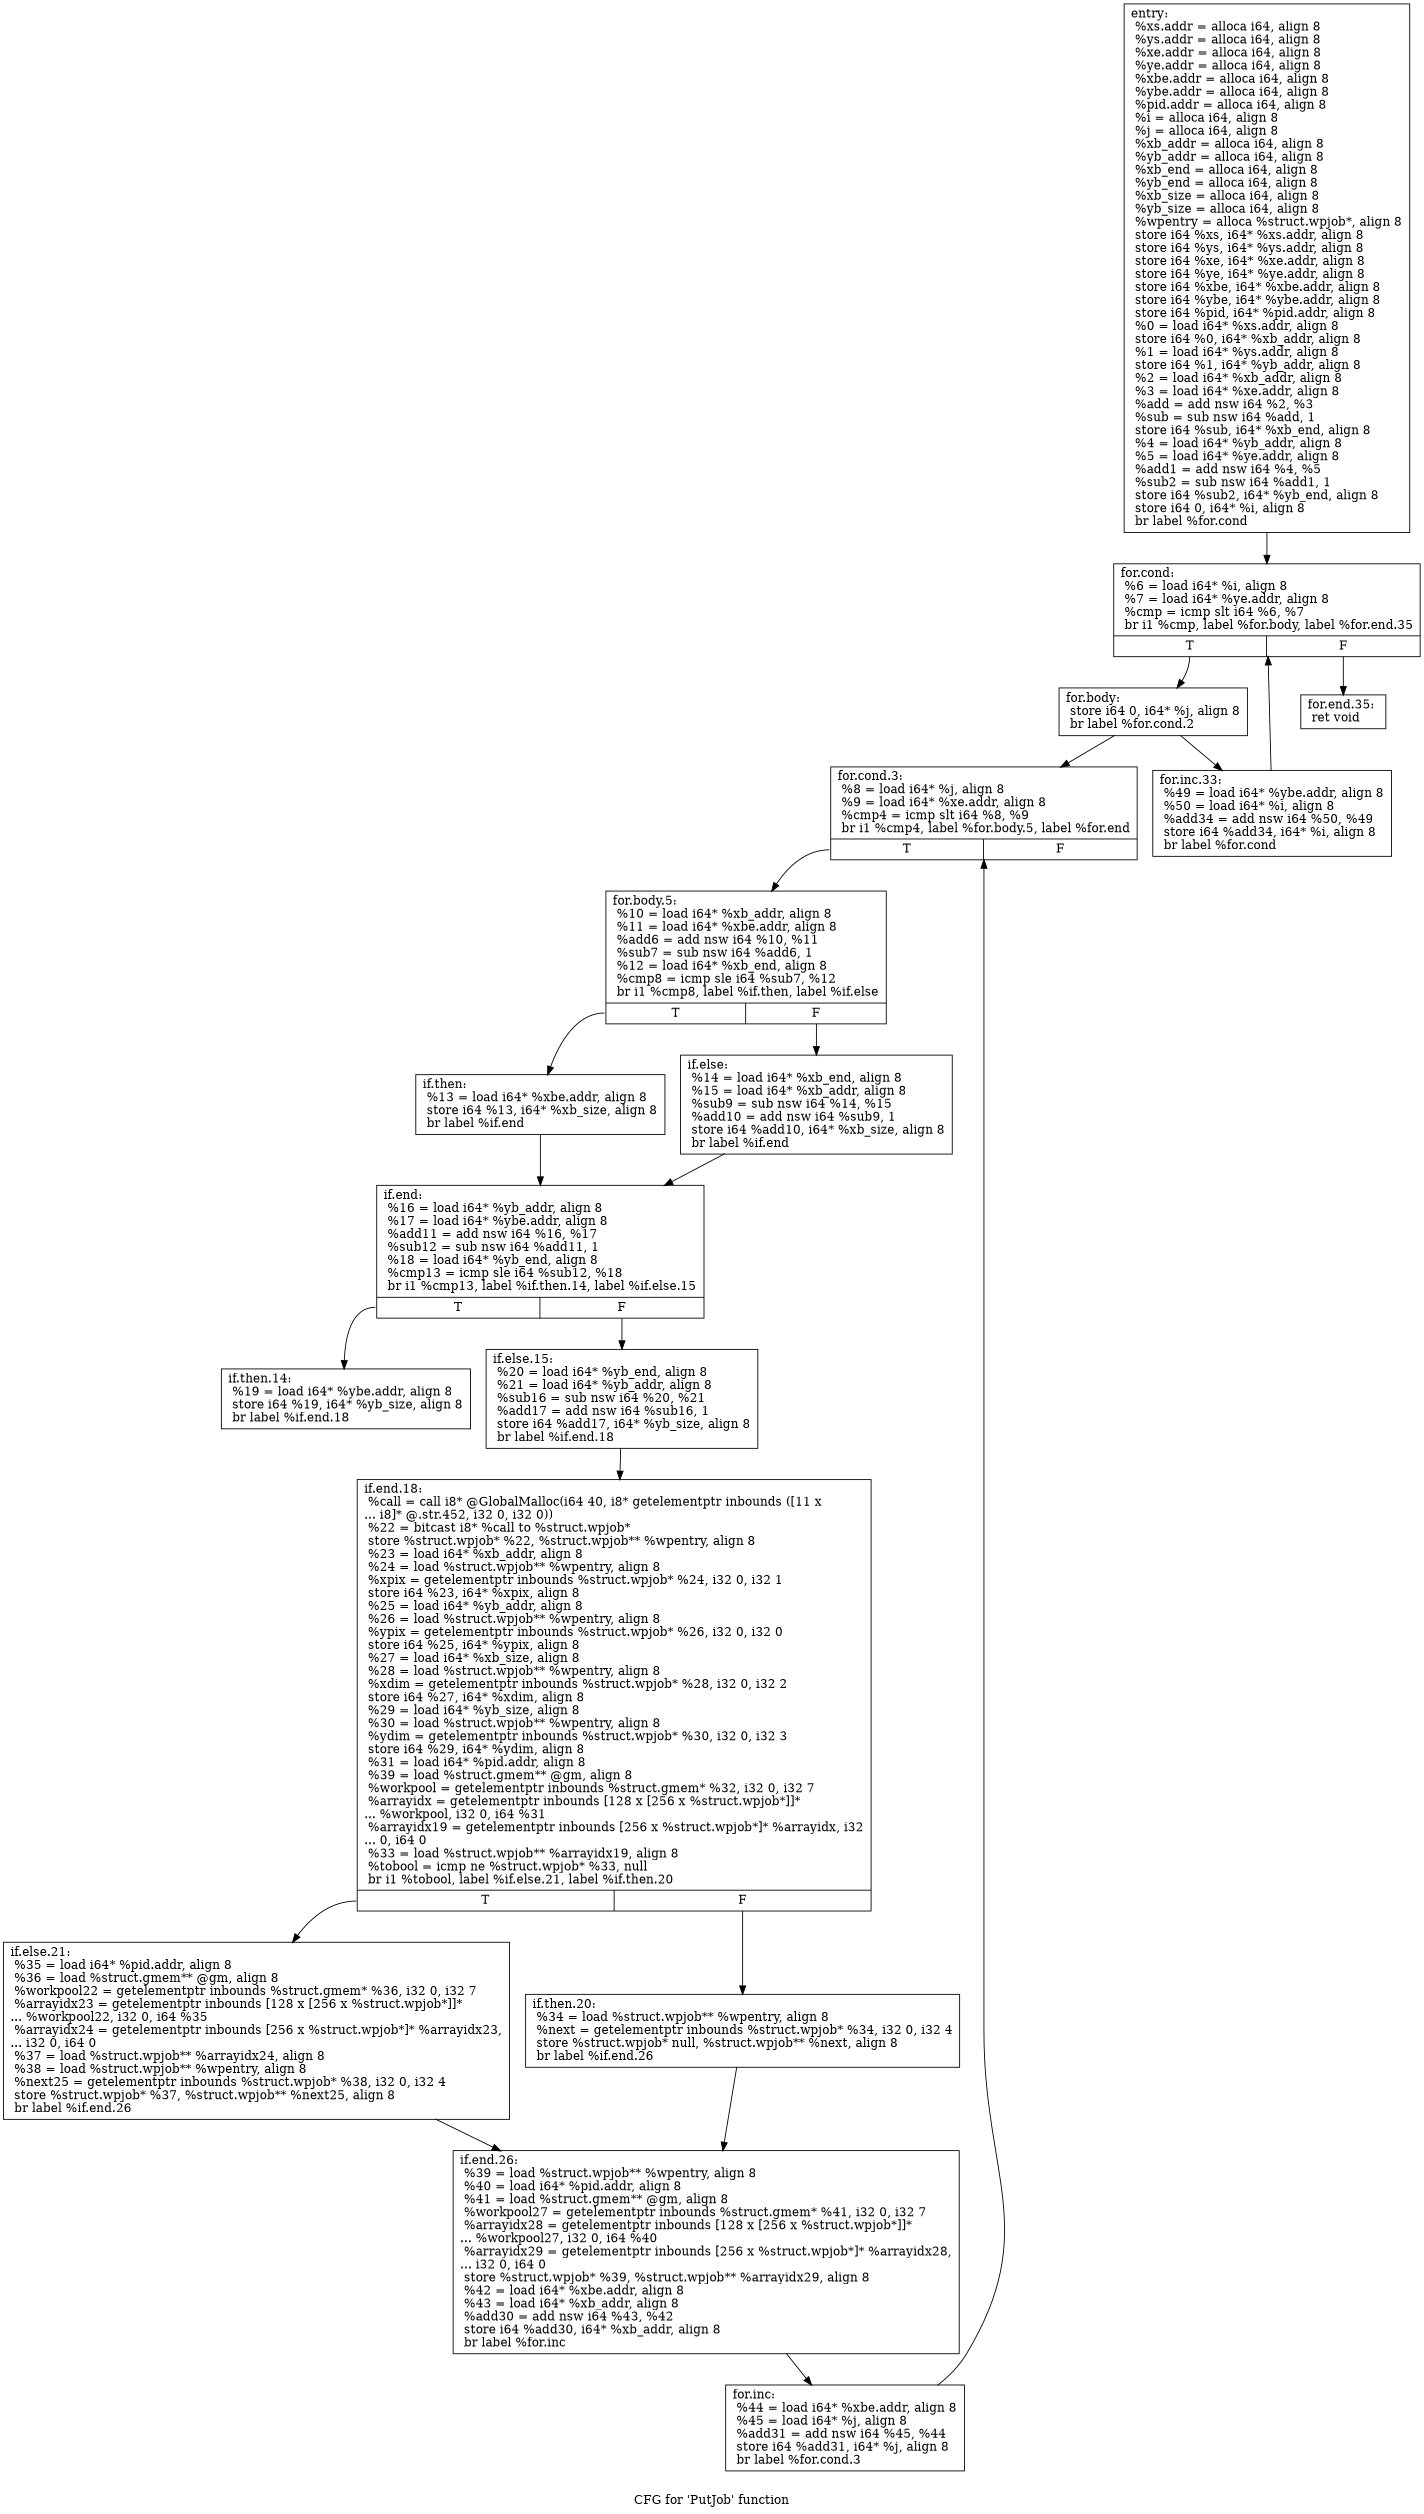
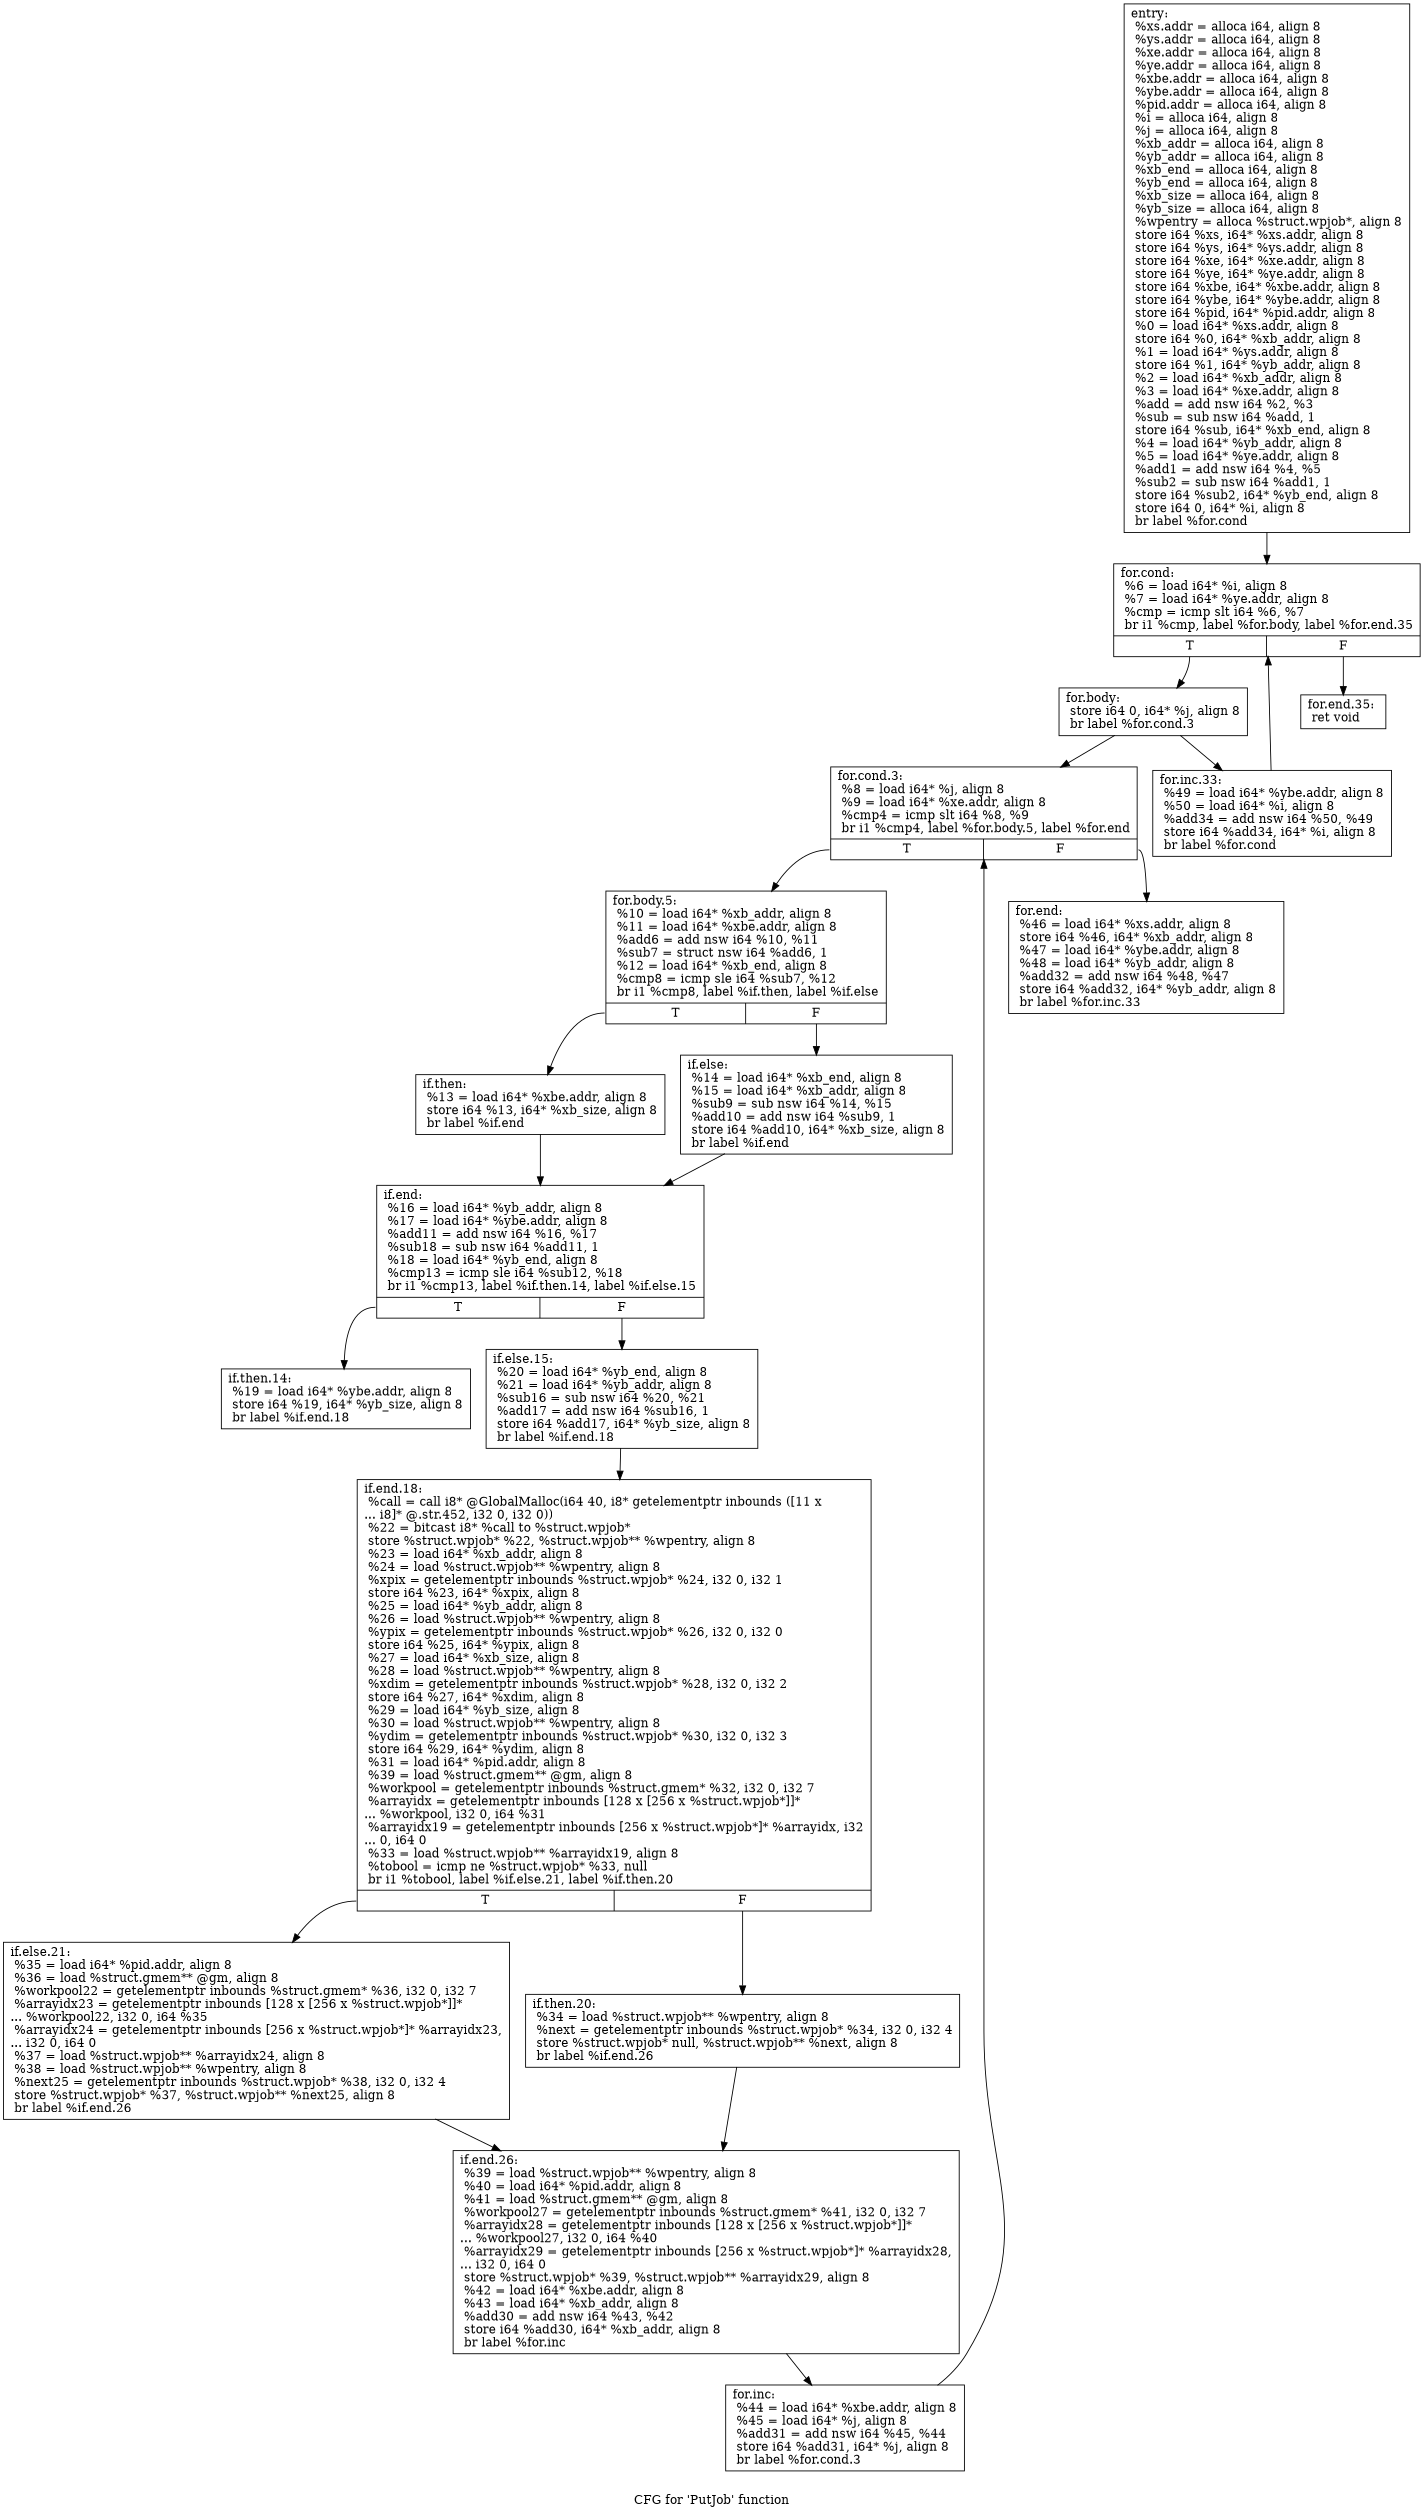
(1130, 724) -> (1130, 724)
(713, 953) -> (720, 953)
none -> (1146, 957)
(492, 1247) -> (492, 1247)
